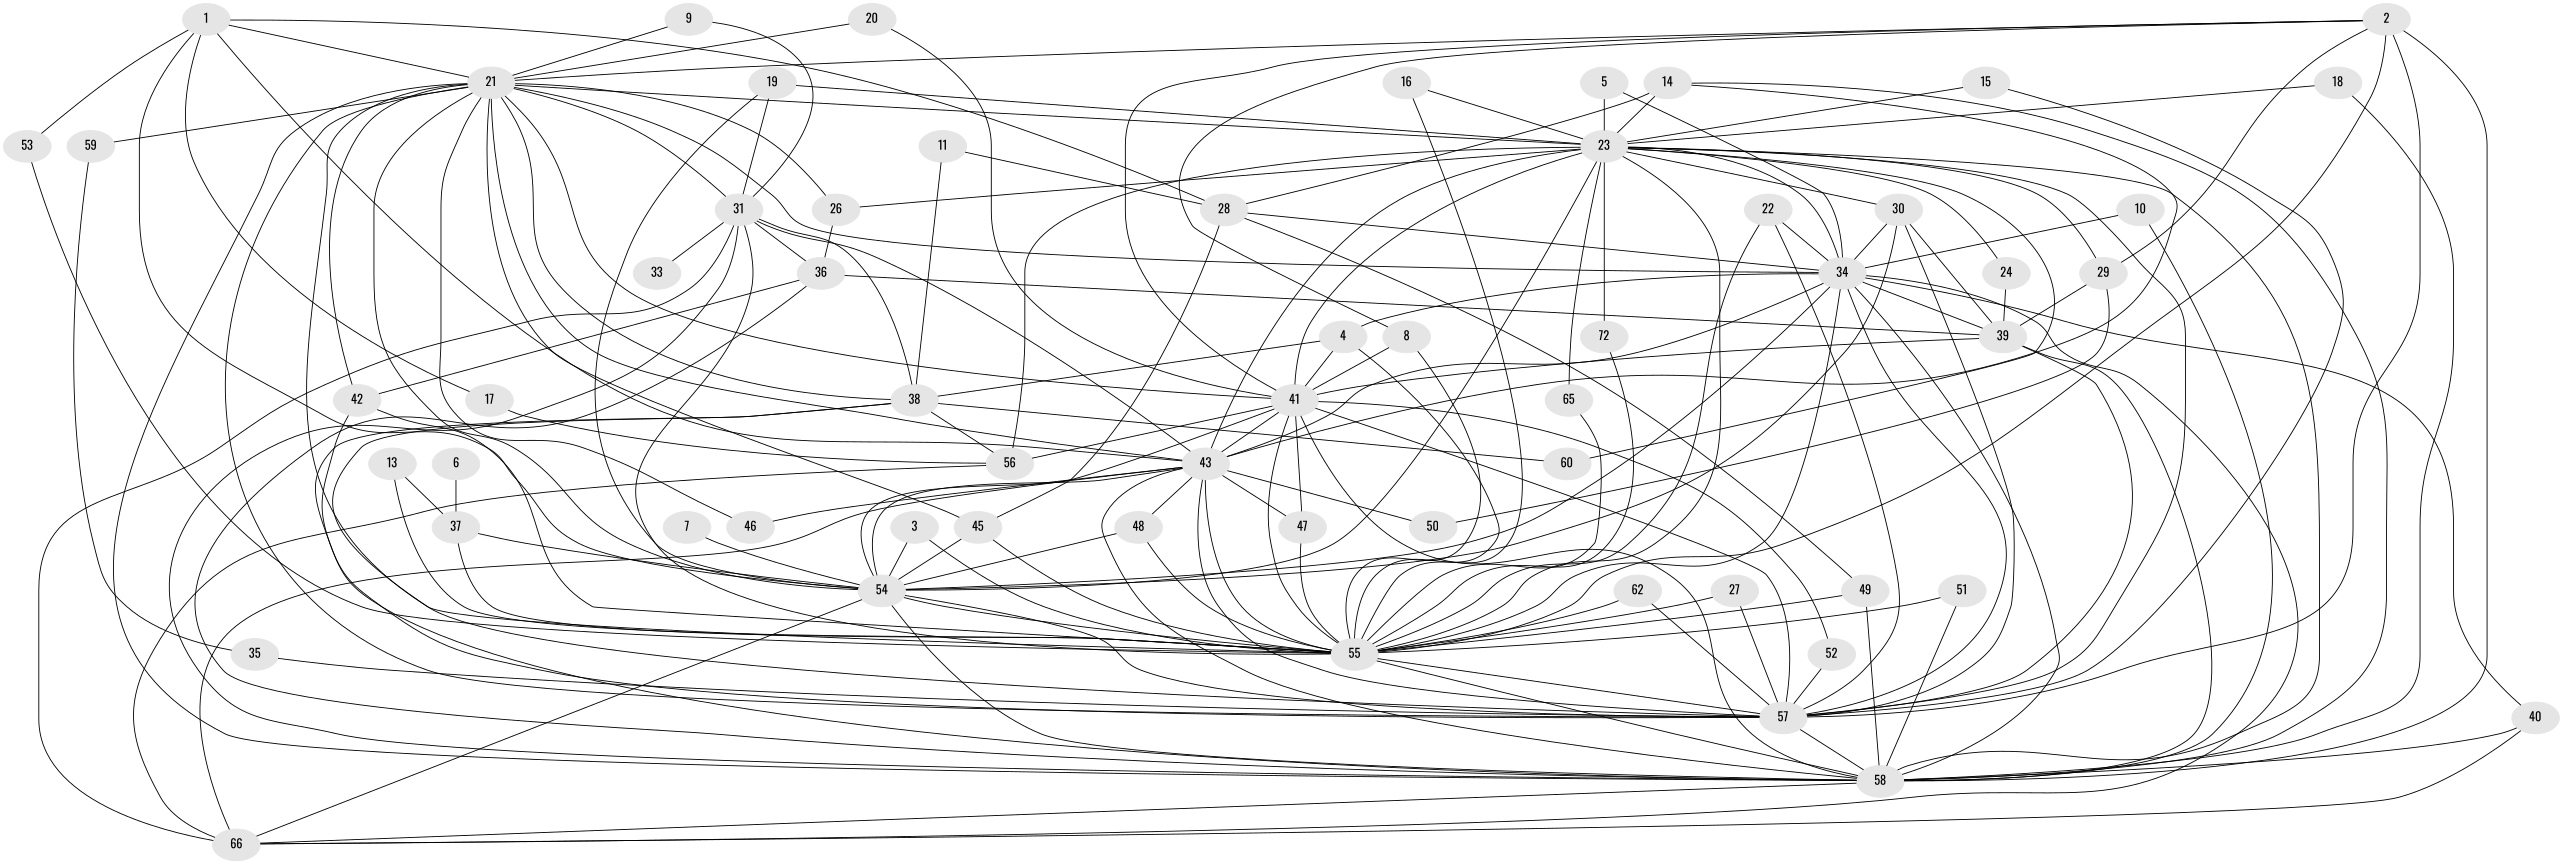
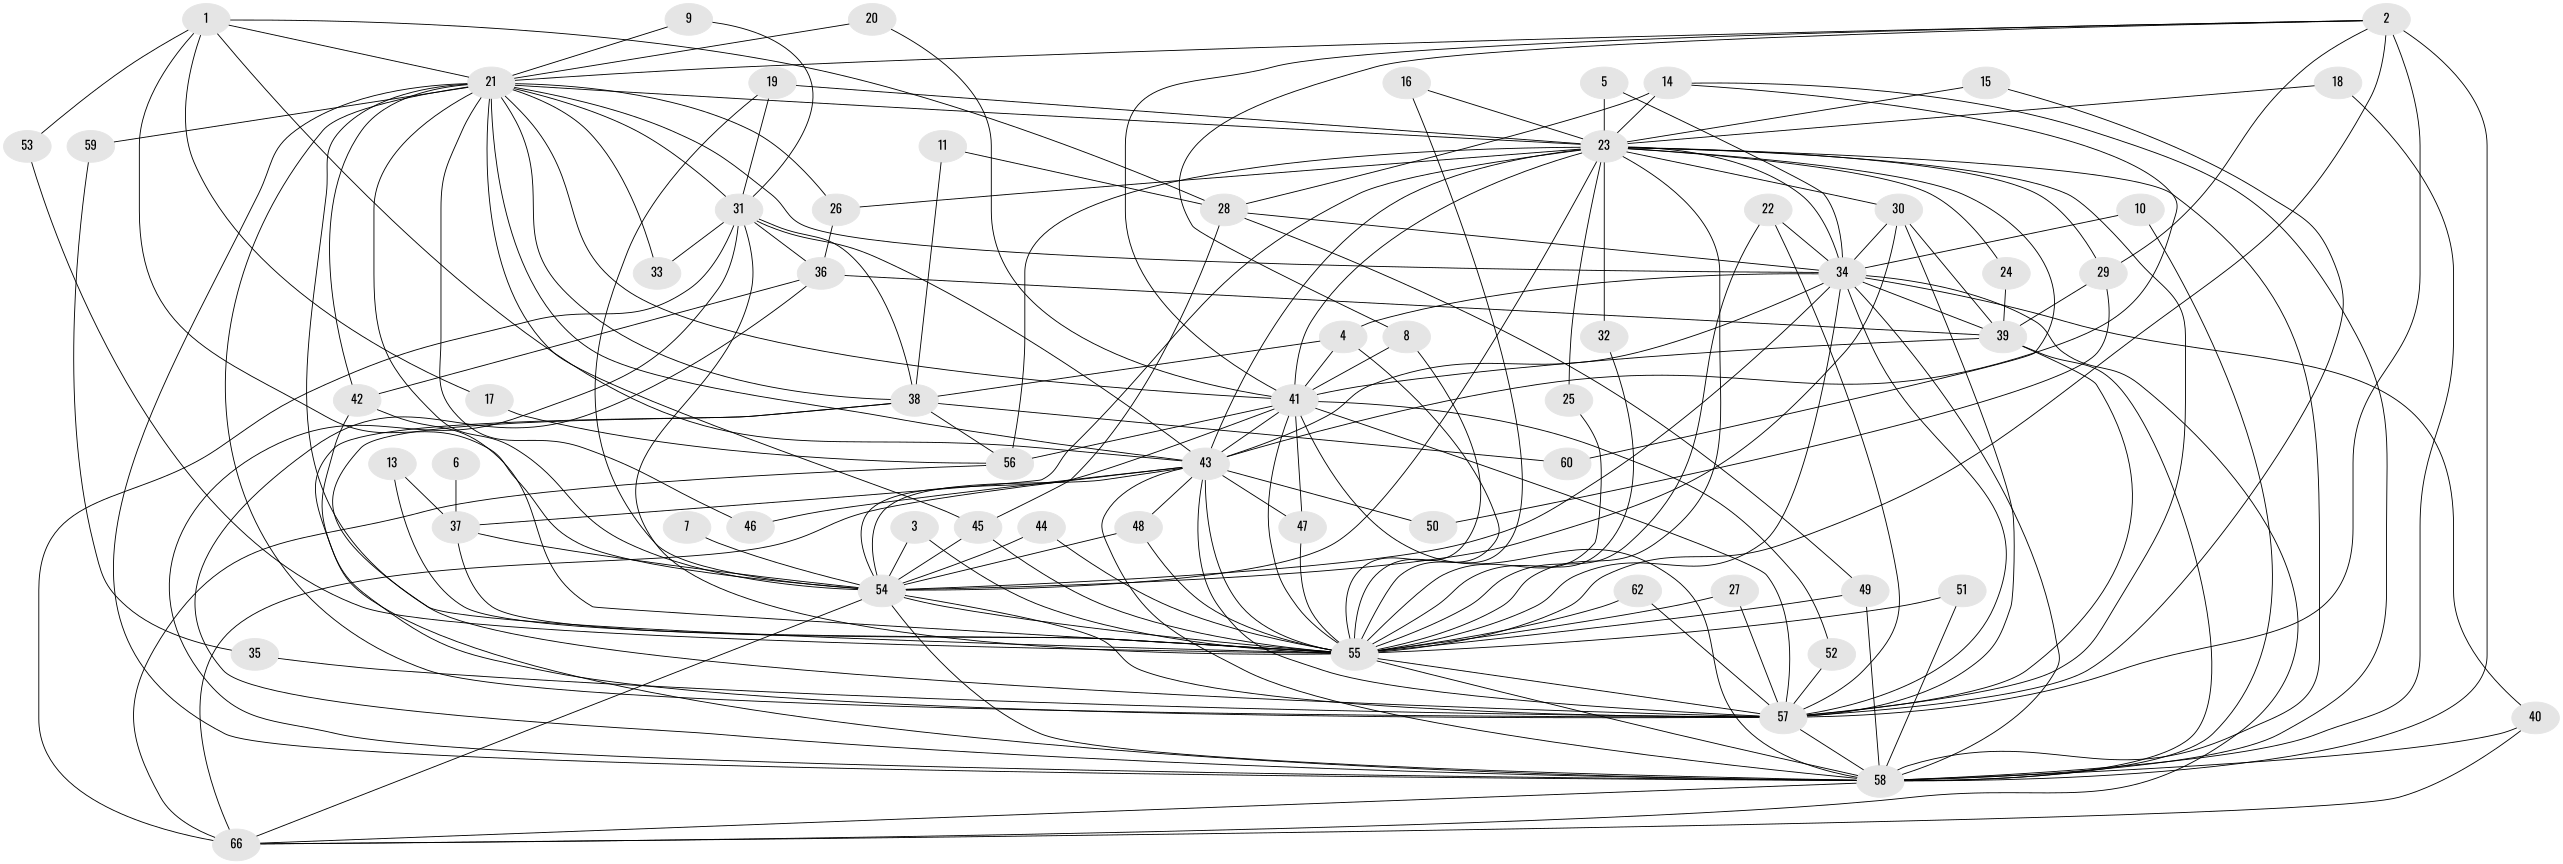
none -> (606, 153)
(1604, 337) -> (1604, 337)
(1569, 400) -> (1569, 400)
none -> (1094, 424)
none -> (1042, 527)
